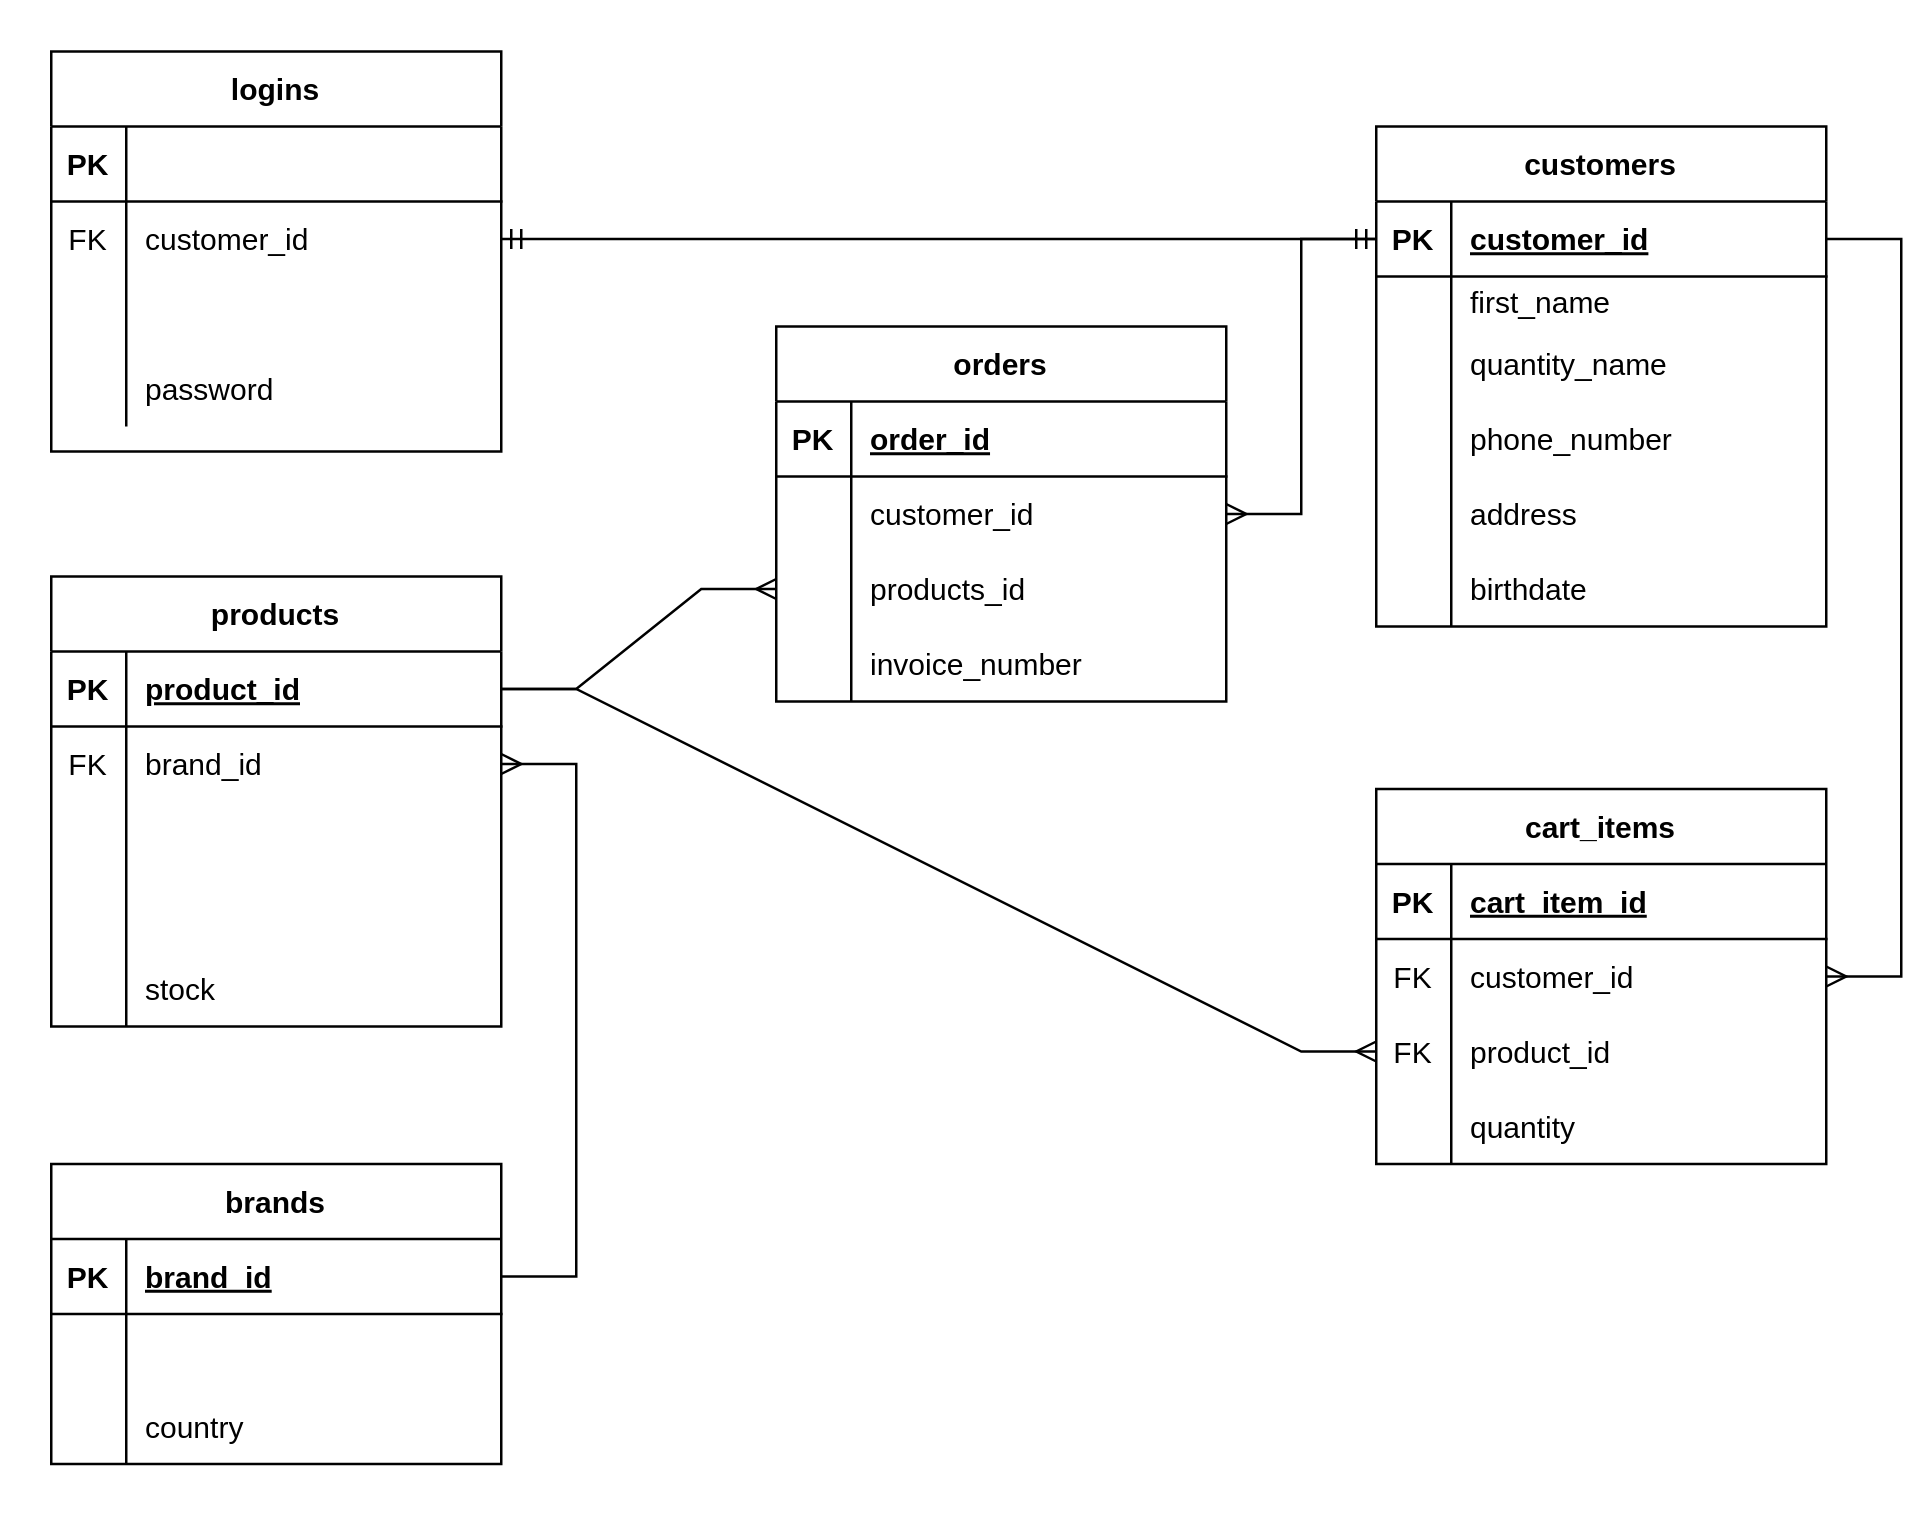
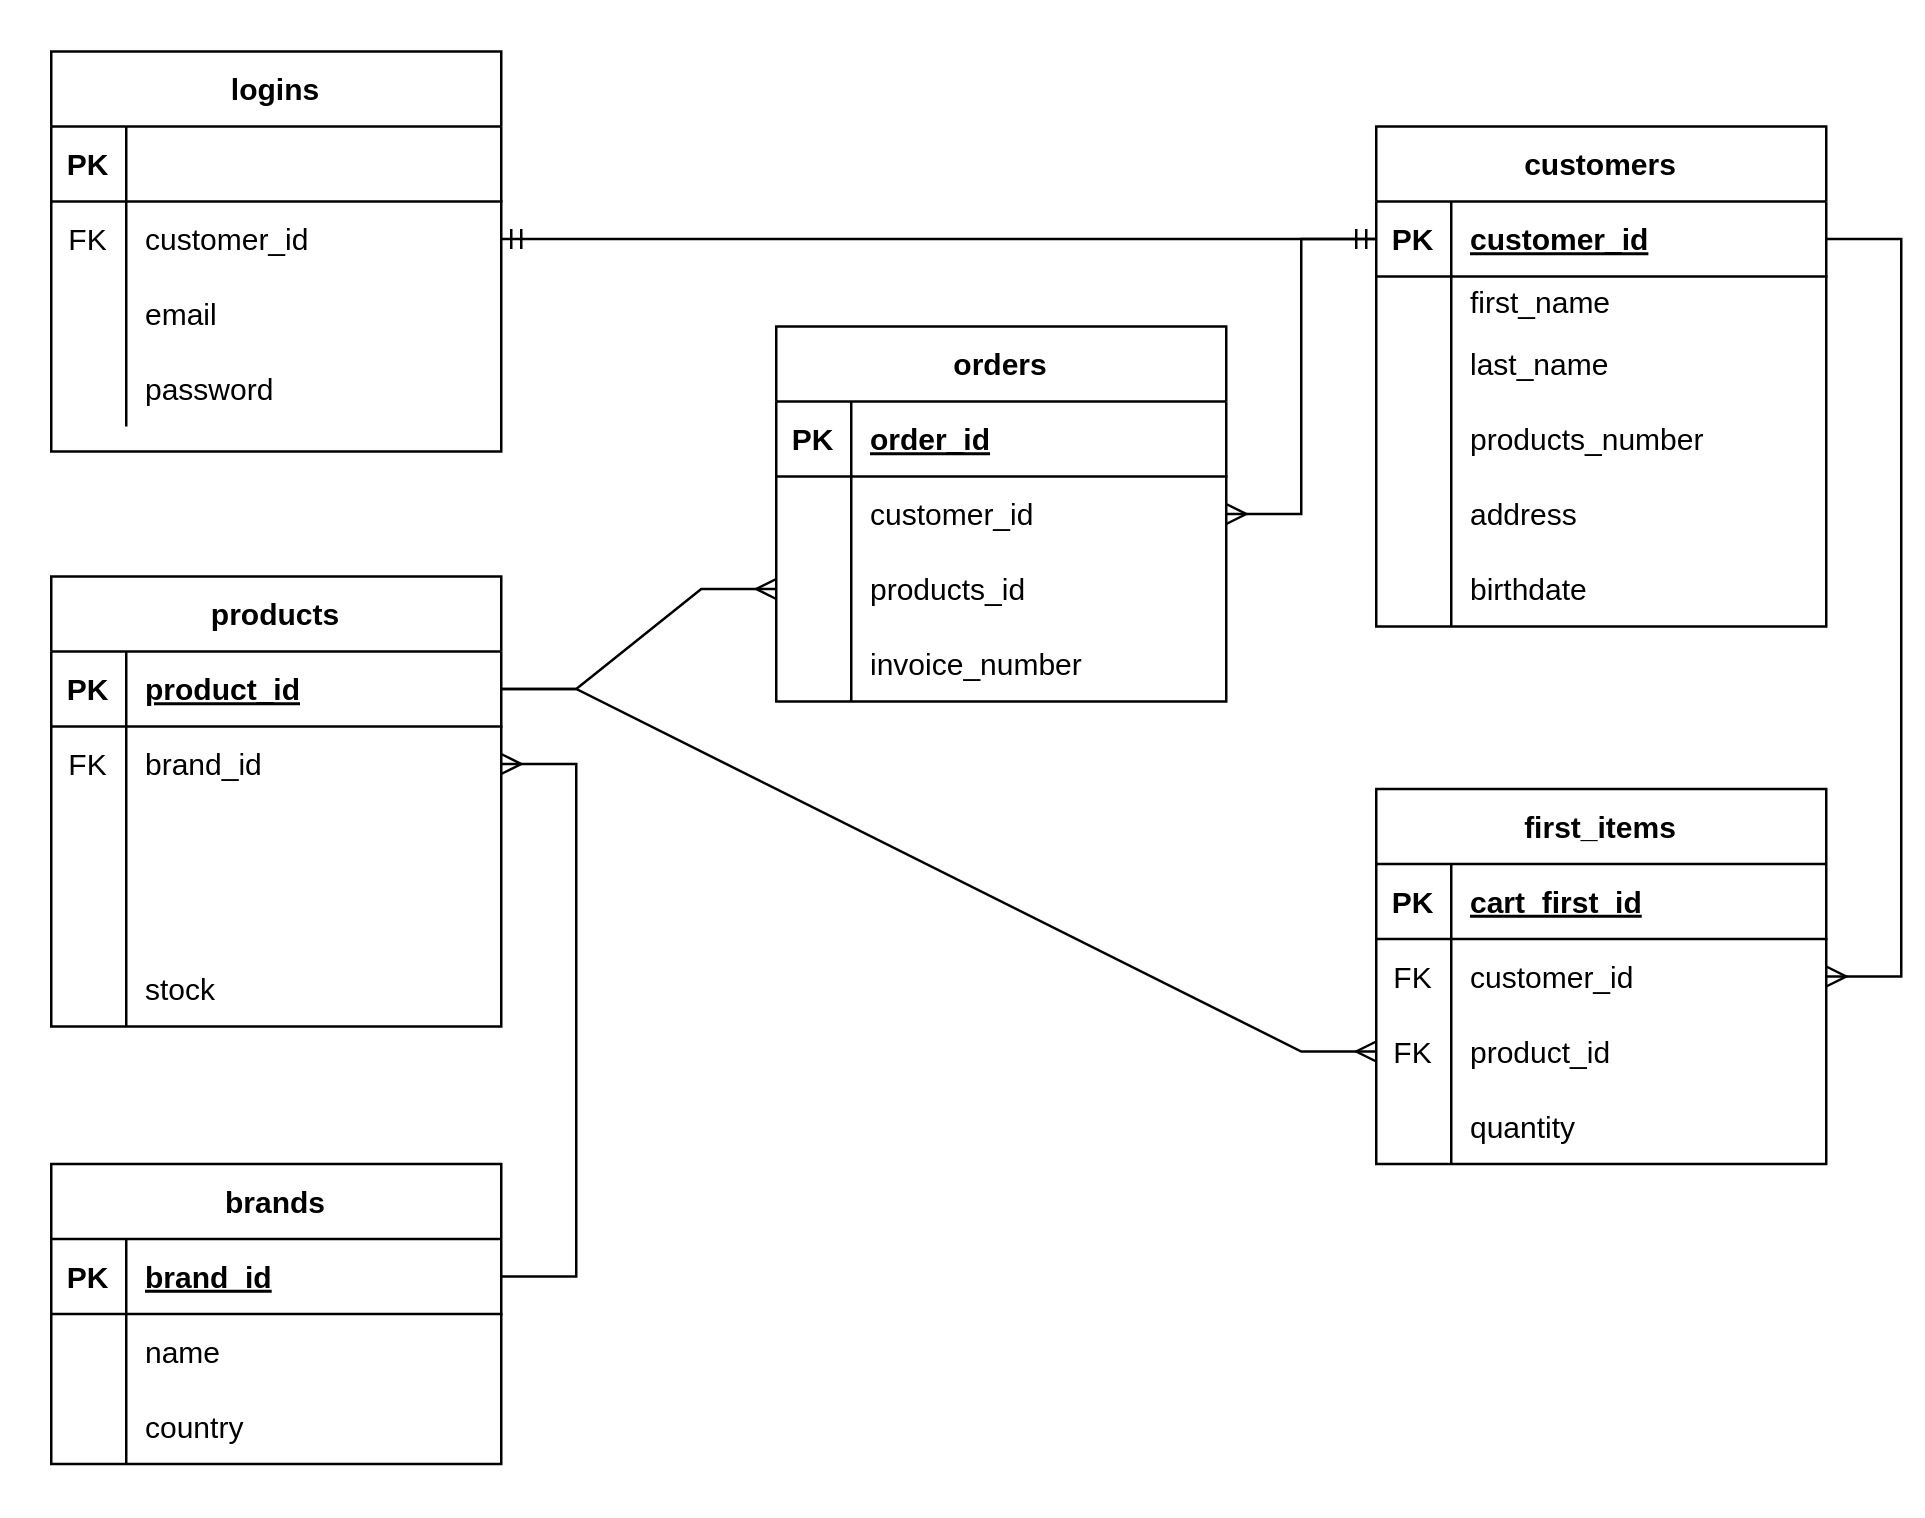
none -> (314, 314)
(1575, 365) -> (1542, 365)
(1571, 440) -> (1596, 440)
(1600, 828) -> (1600, 828)
(1563, 903) -> (1571, 903)
none -> (314, 1351)
